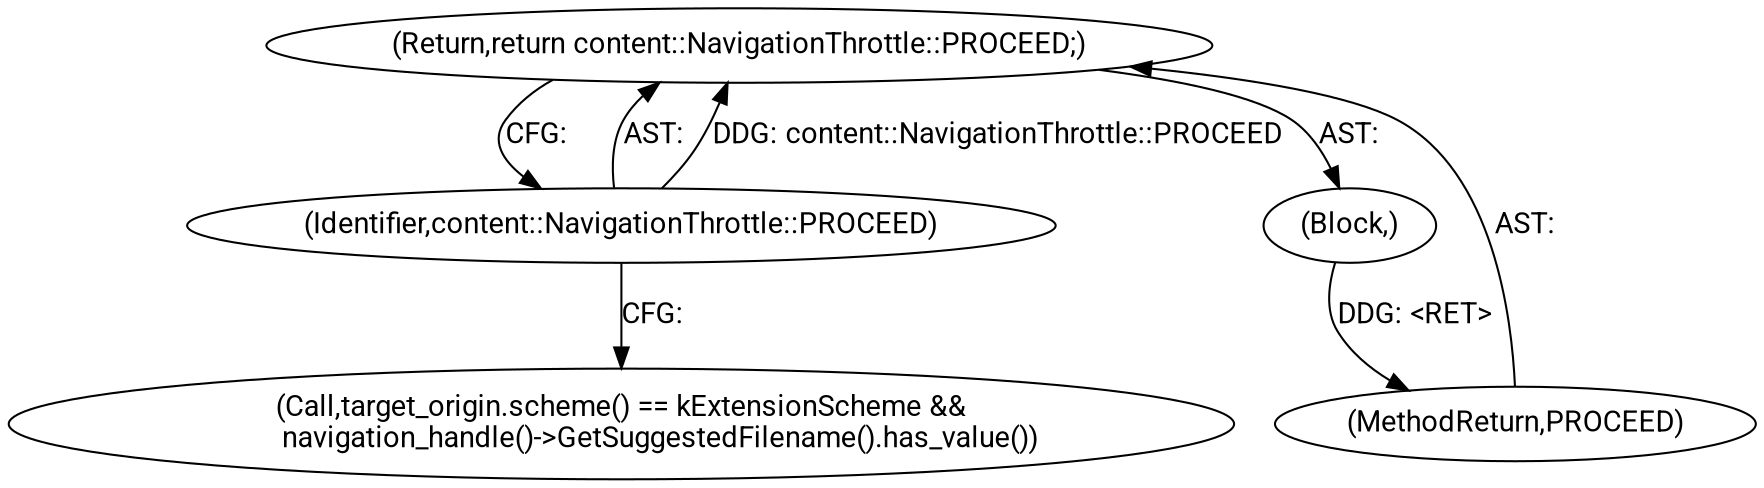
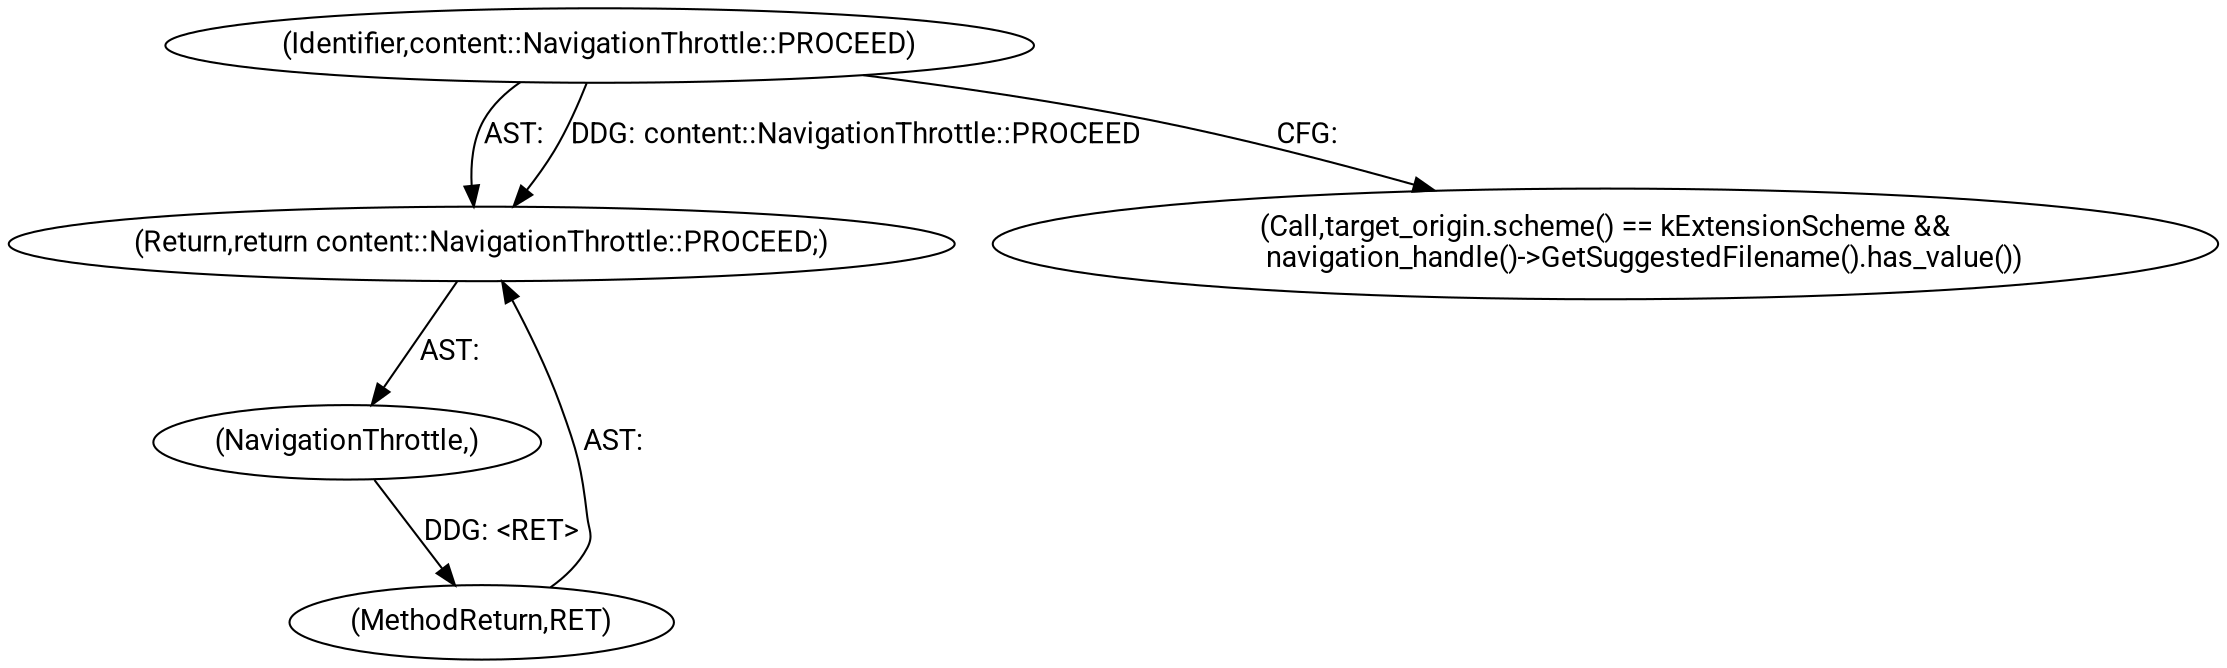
(504, 122) -> none
(1350, 226) -> (347, 442)
(1515, 424) -> (482, 622)
